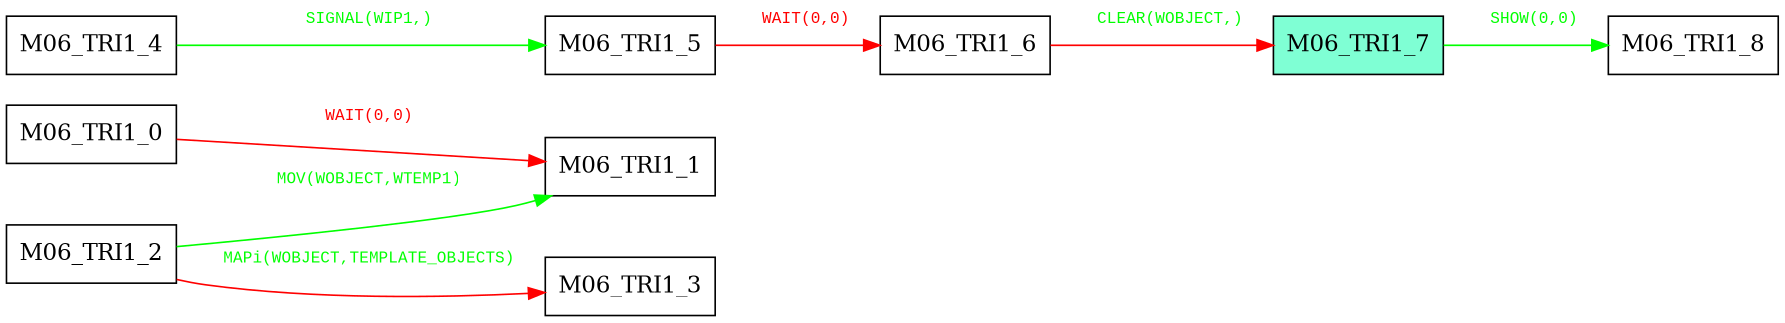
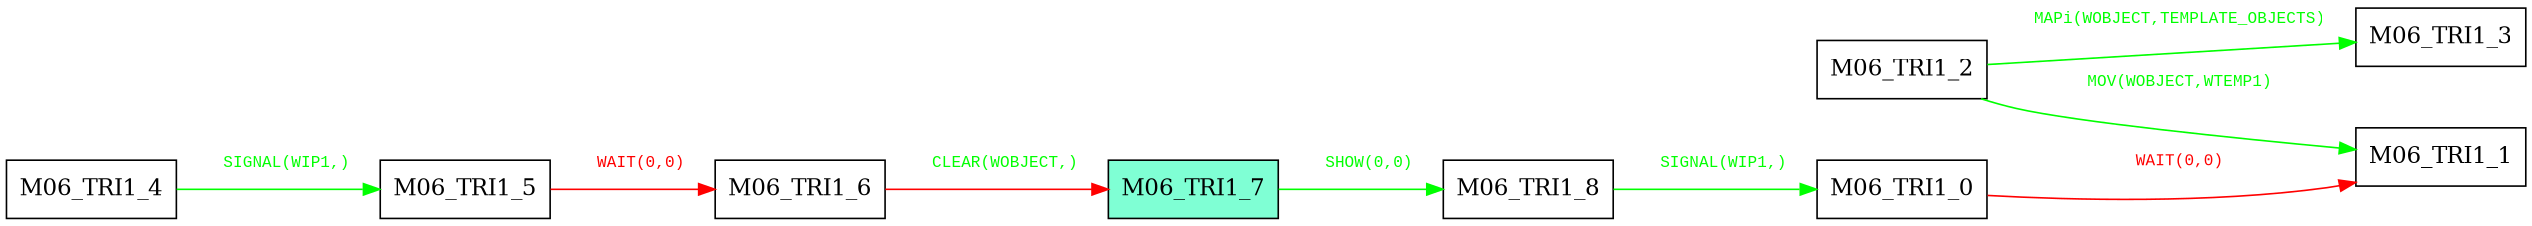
none -> (1707, 189)
(352, 296) -> (2163, 54)
